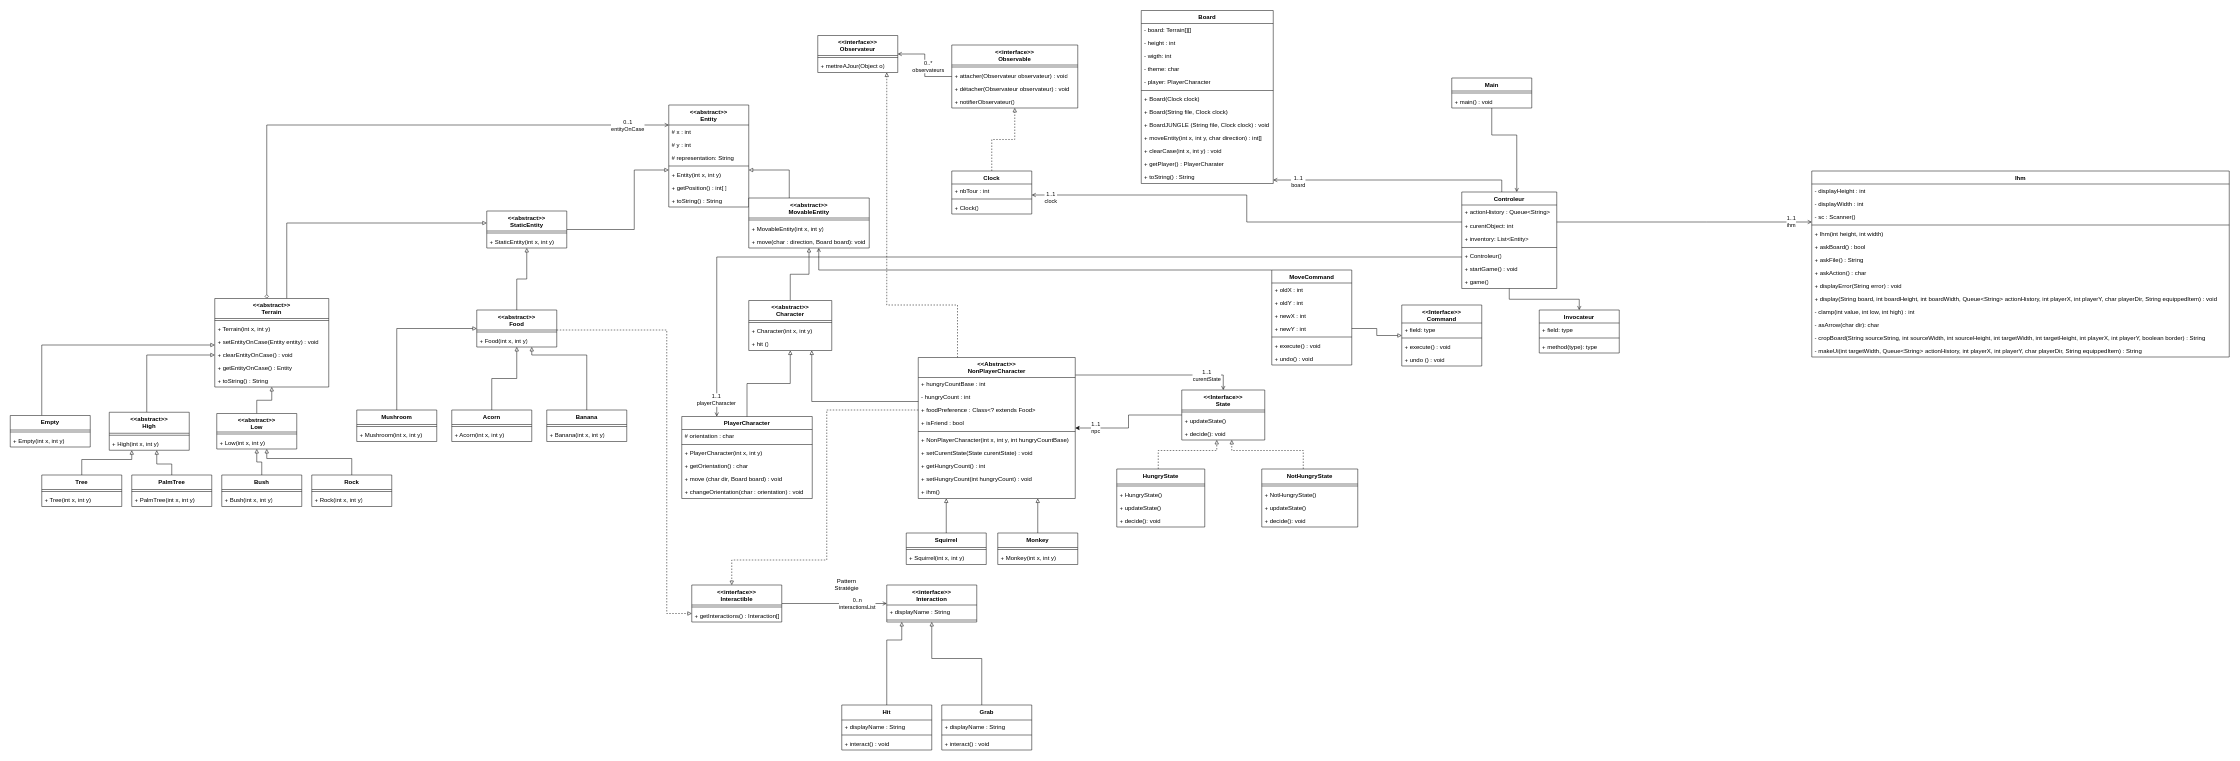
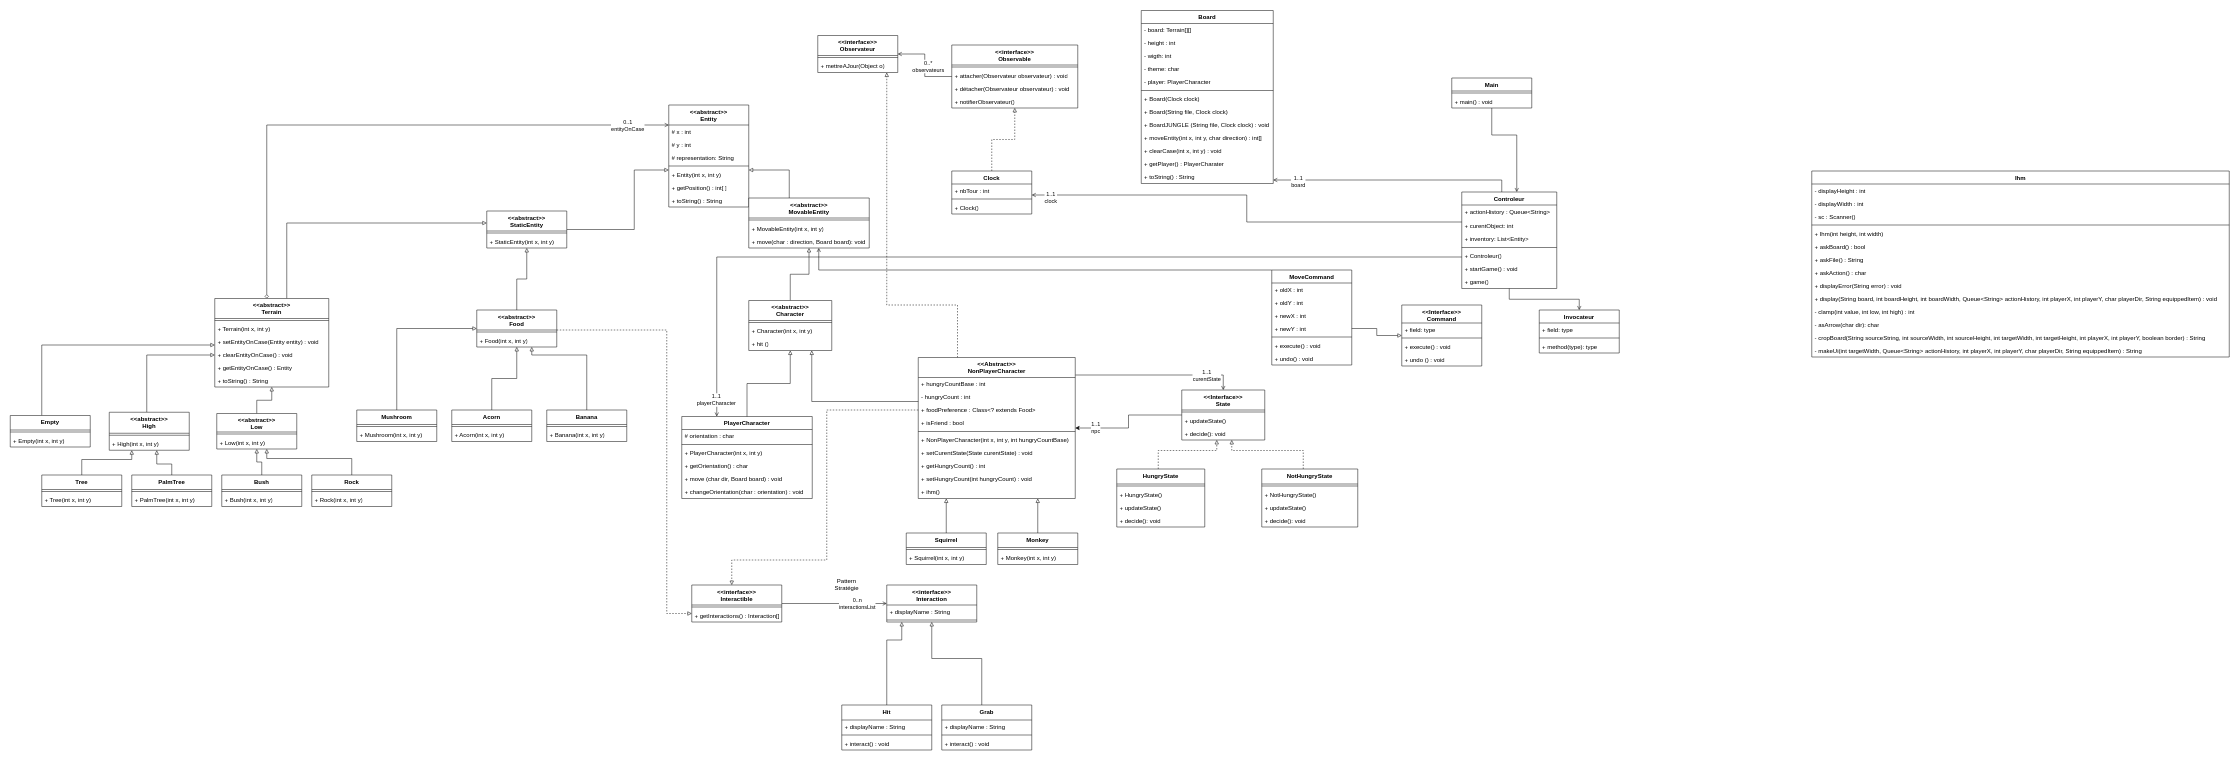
(1790, 222) -> none
